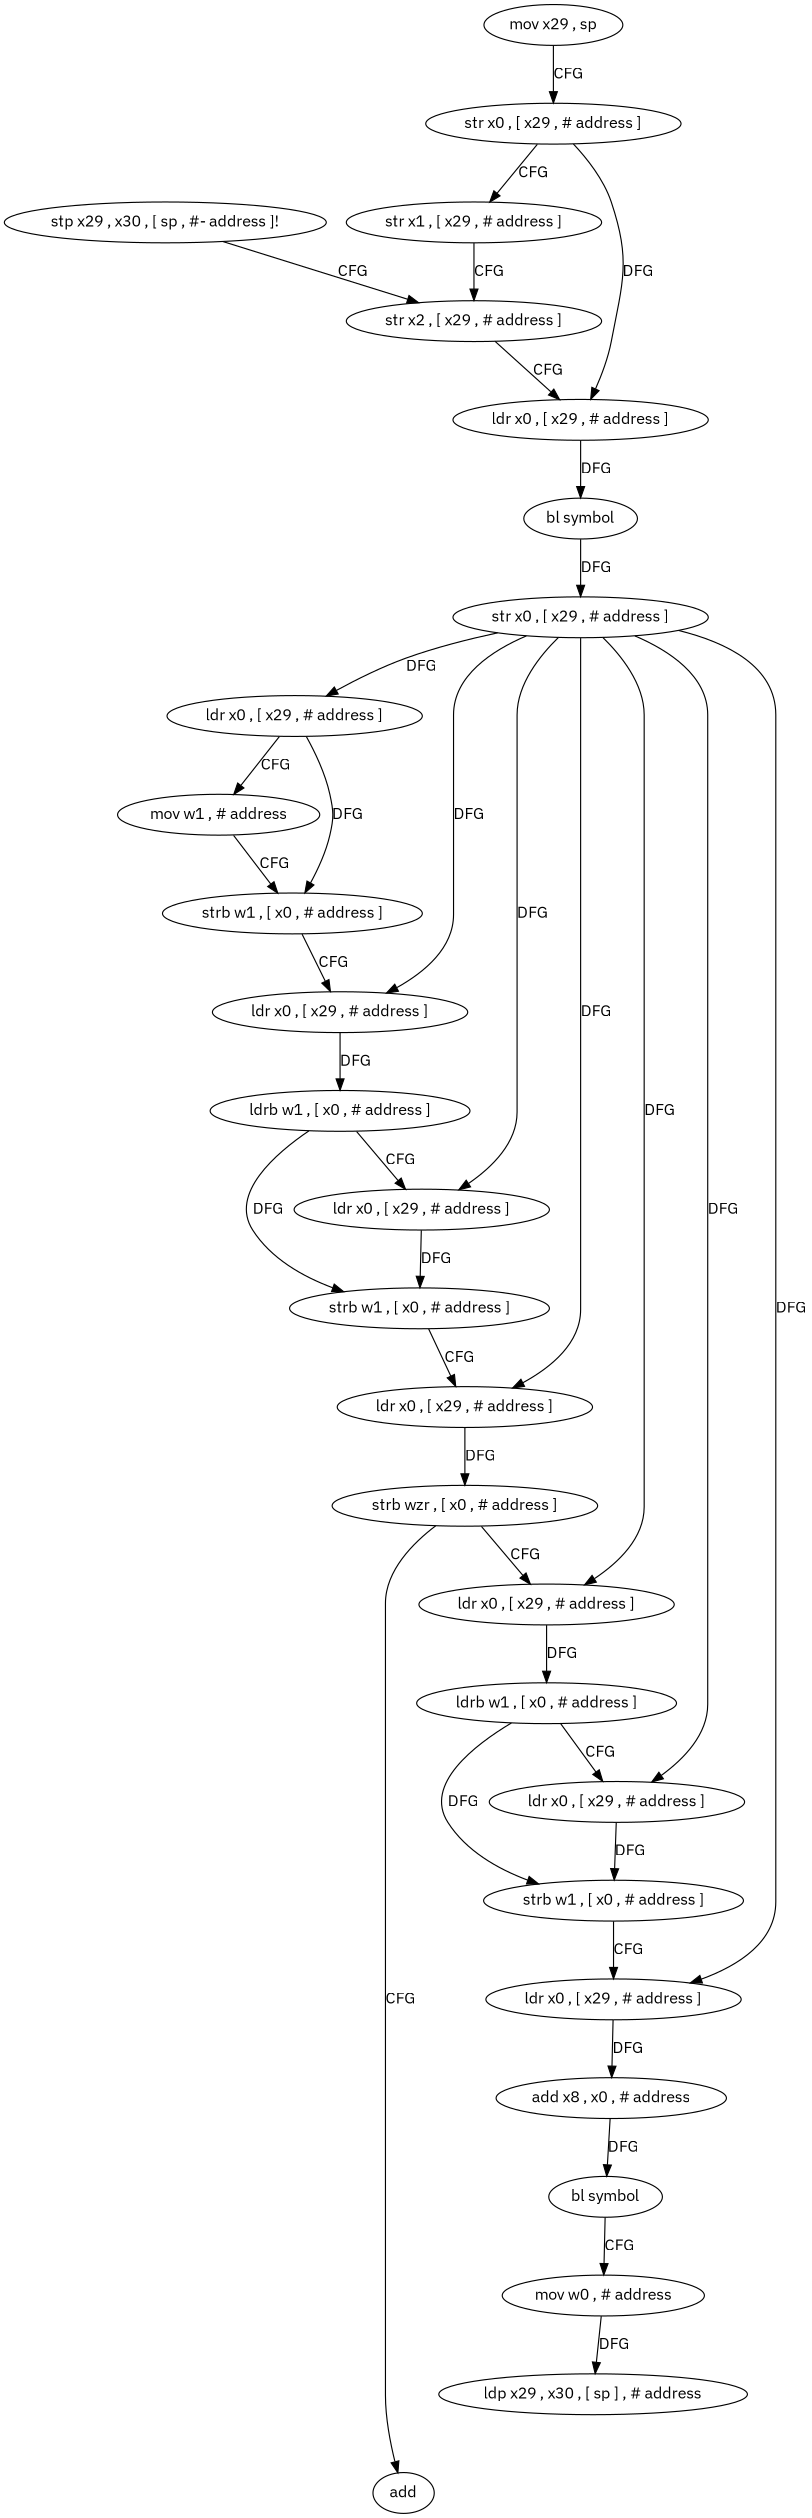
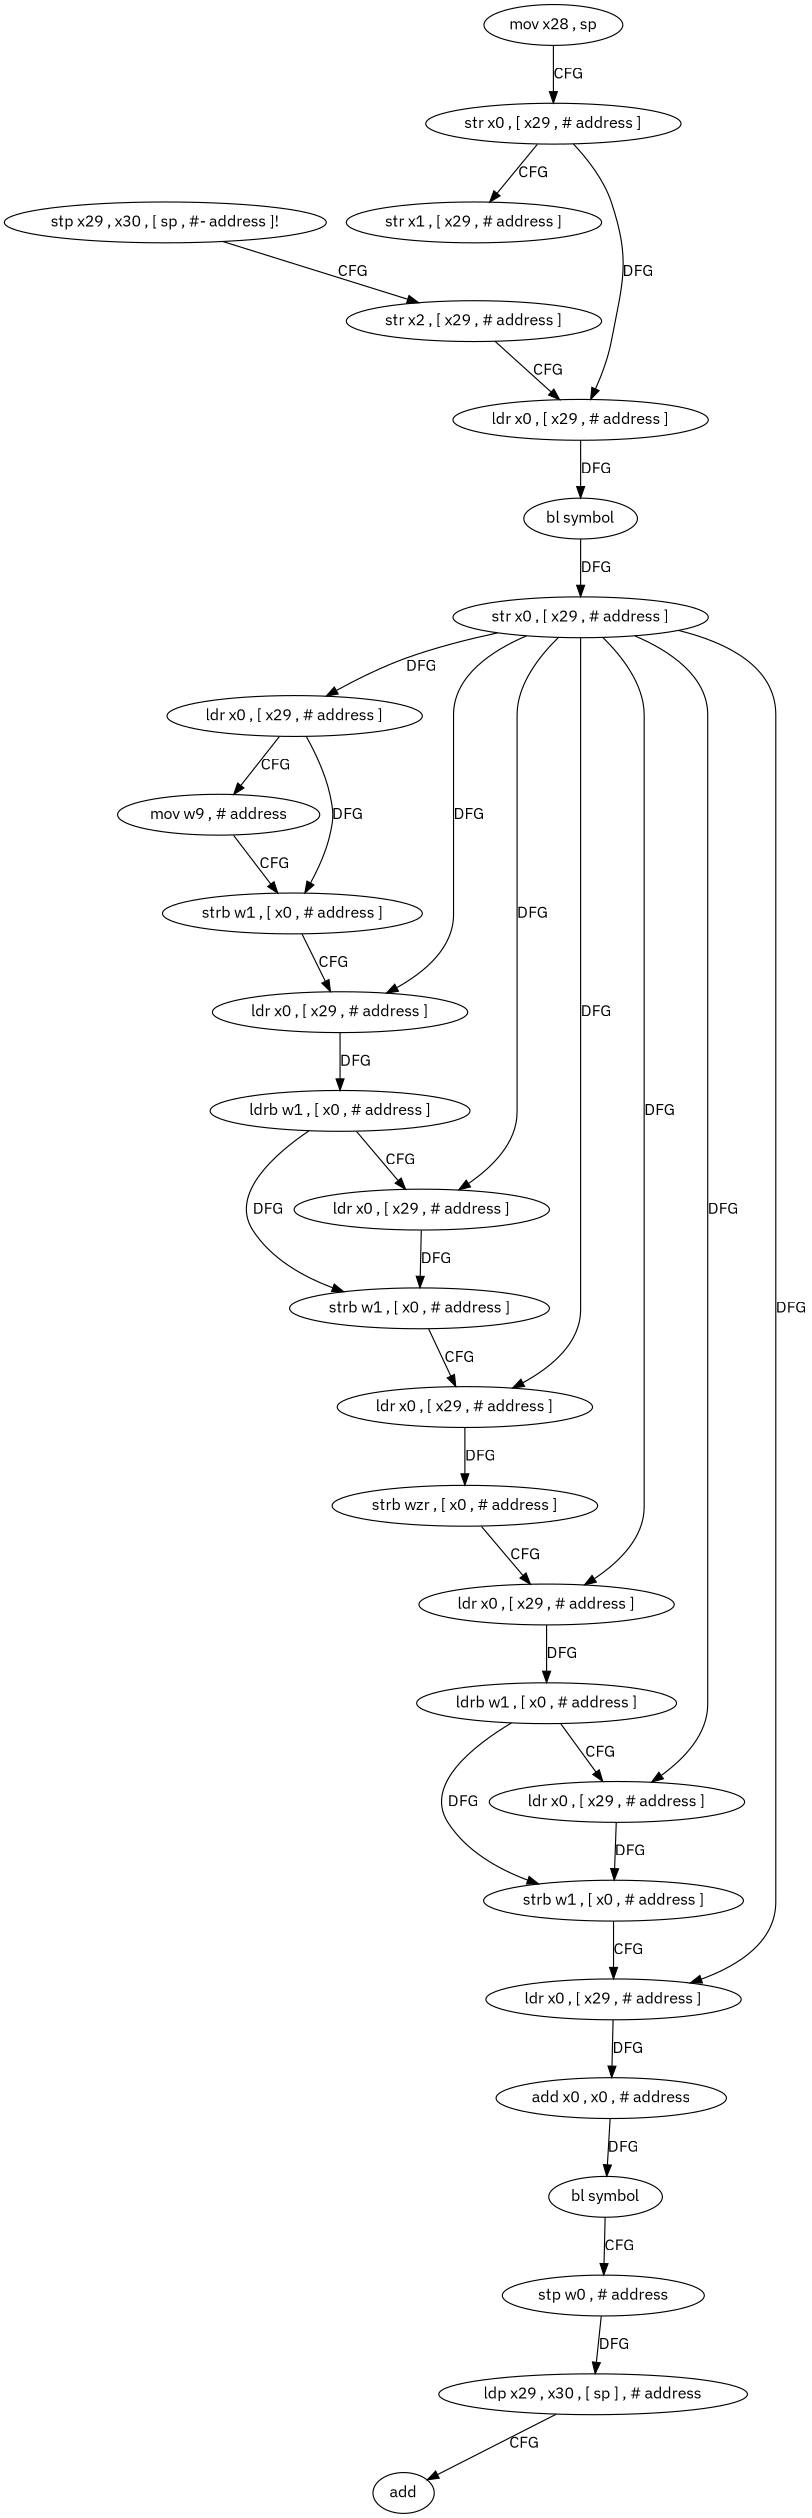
(553, 25) -> (553, 25)
(474, 266) -> none
(219, 815) -> (219, 815)
(385, 1985) -> (497, 2444)
(611, 2098) -> (611, 2098)
(603, 2296) -> (603, 2296)
